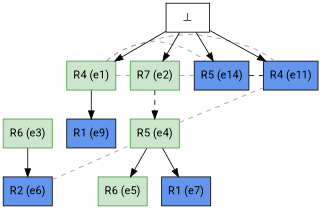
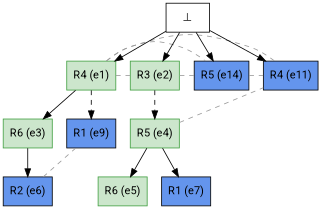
(155, 76) -> (155, 76)
(256, 76) -> (256, 76)
(91, 101) -> (91, 101)
none -> (62, 102)
(91, 162) -> (59, 163)
